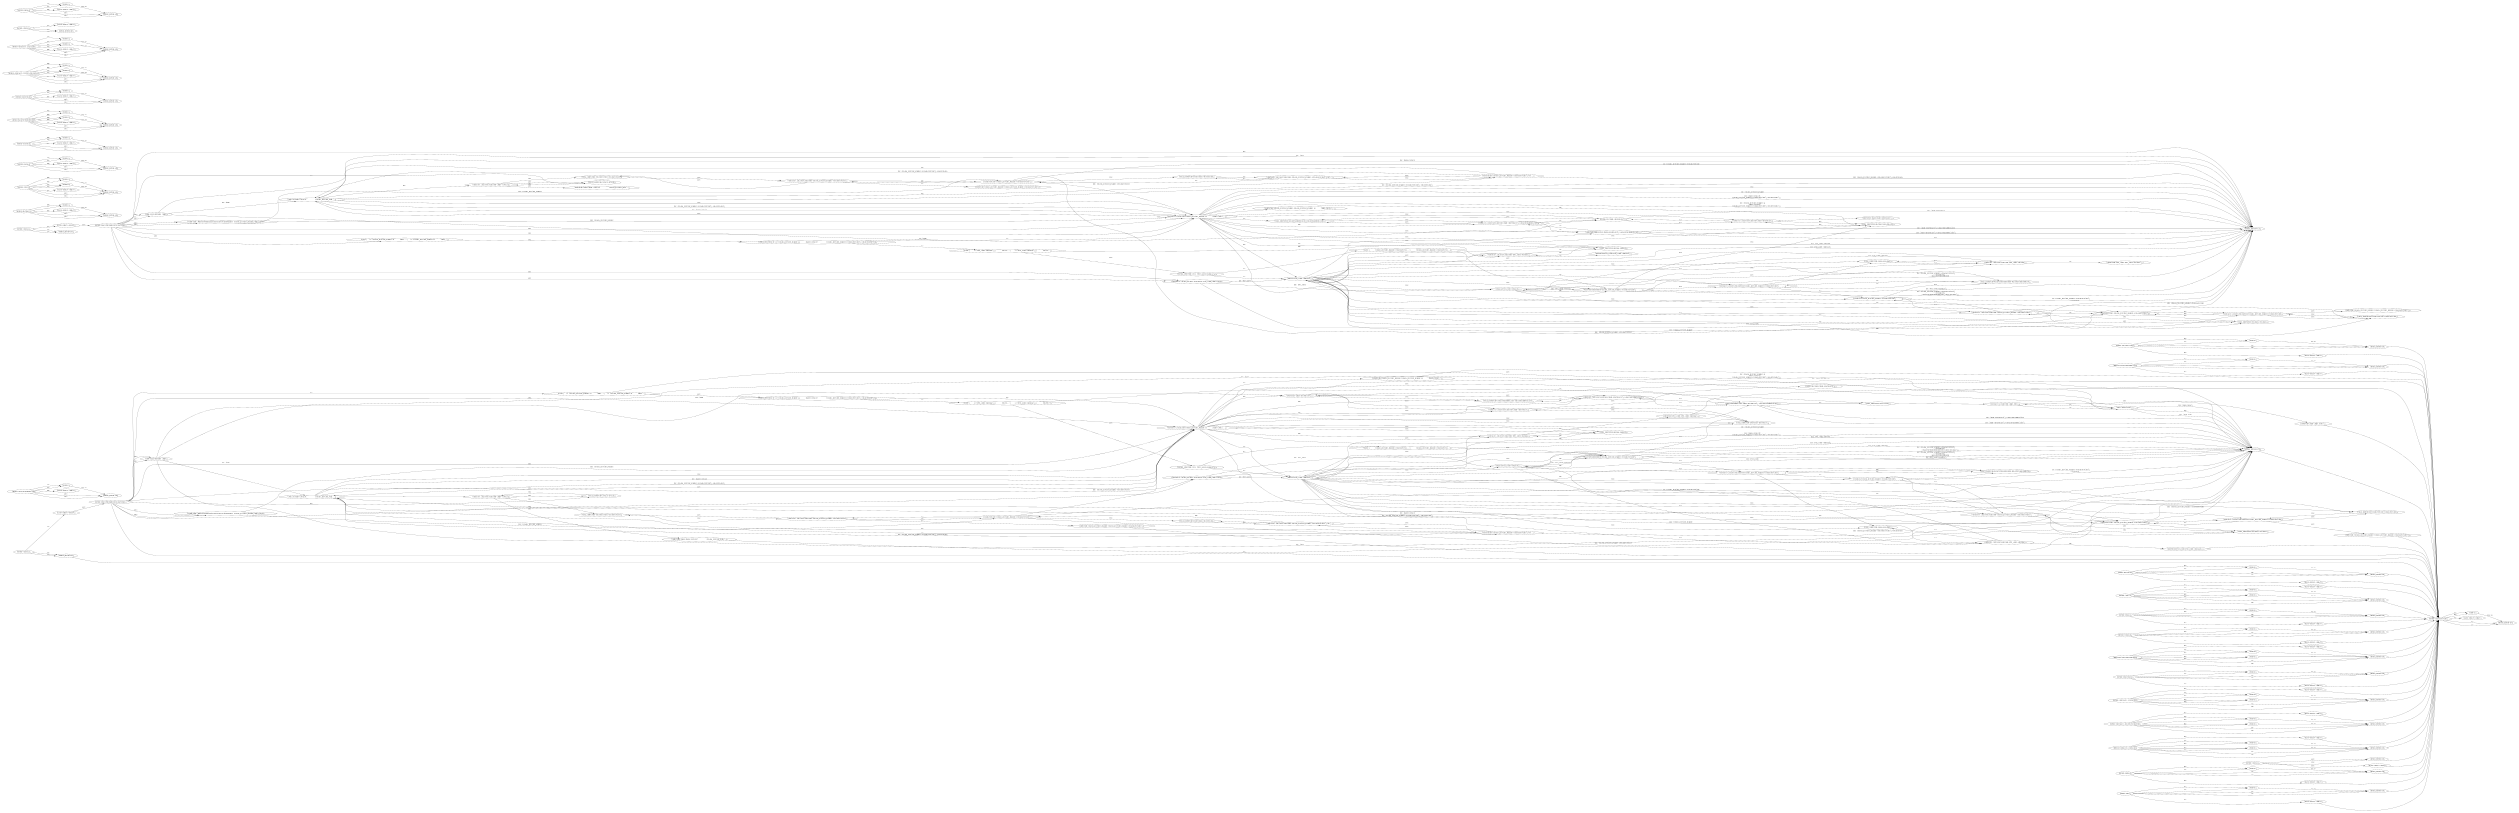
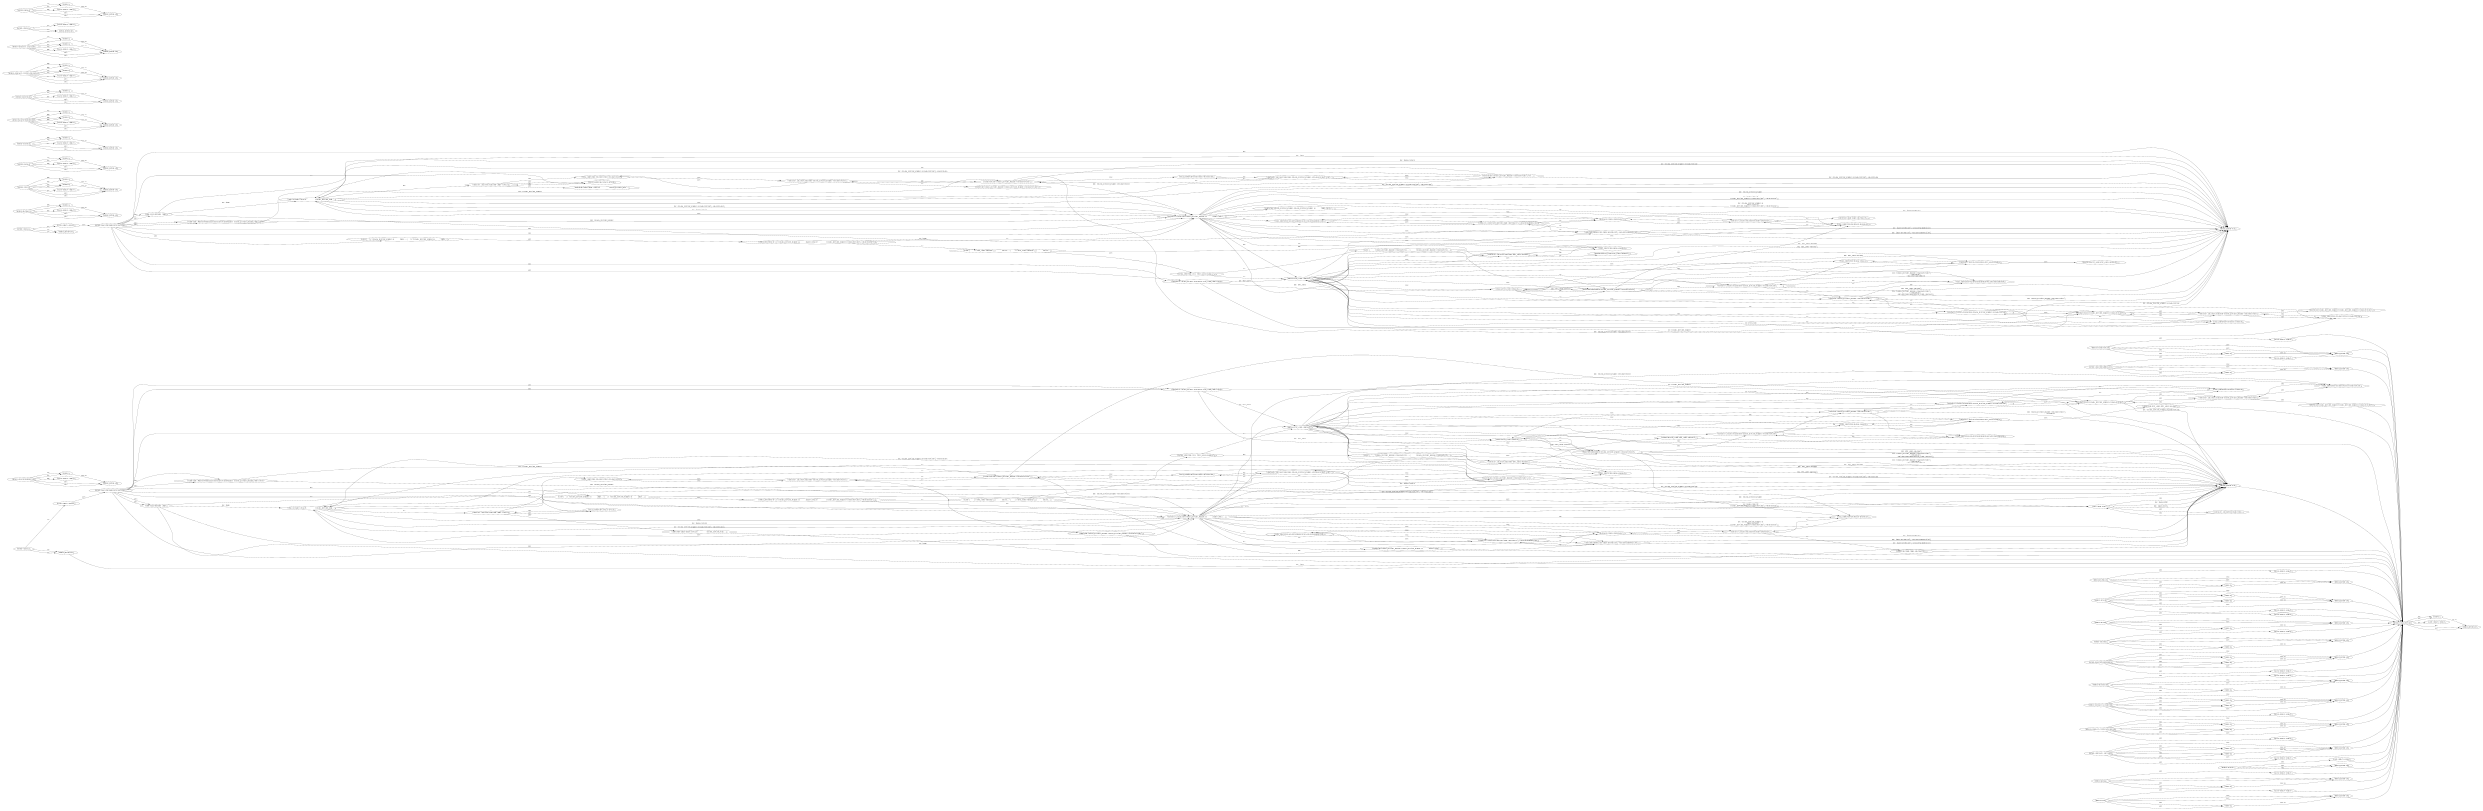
(1878, 404) -> none
(2313, 424) -> none
